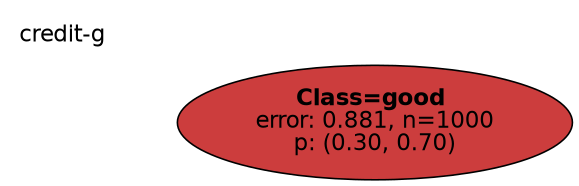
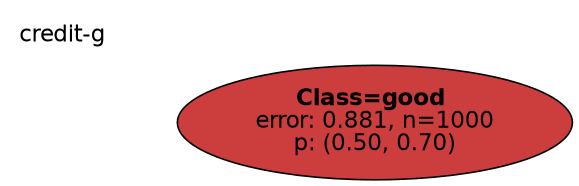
(375, 144) -> (375, 144)
